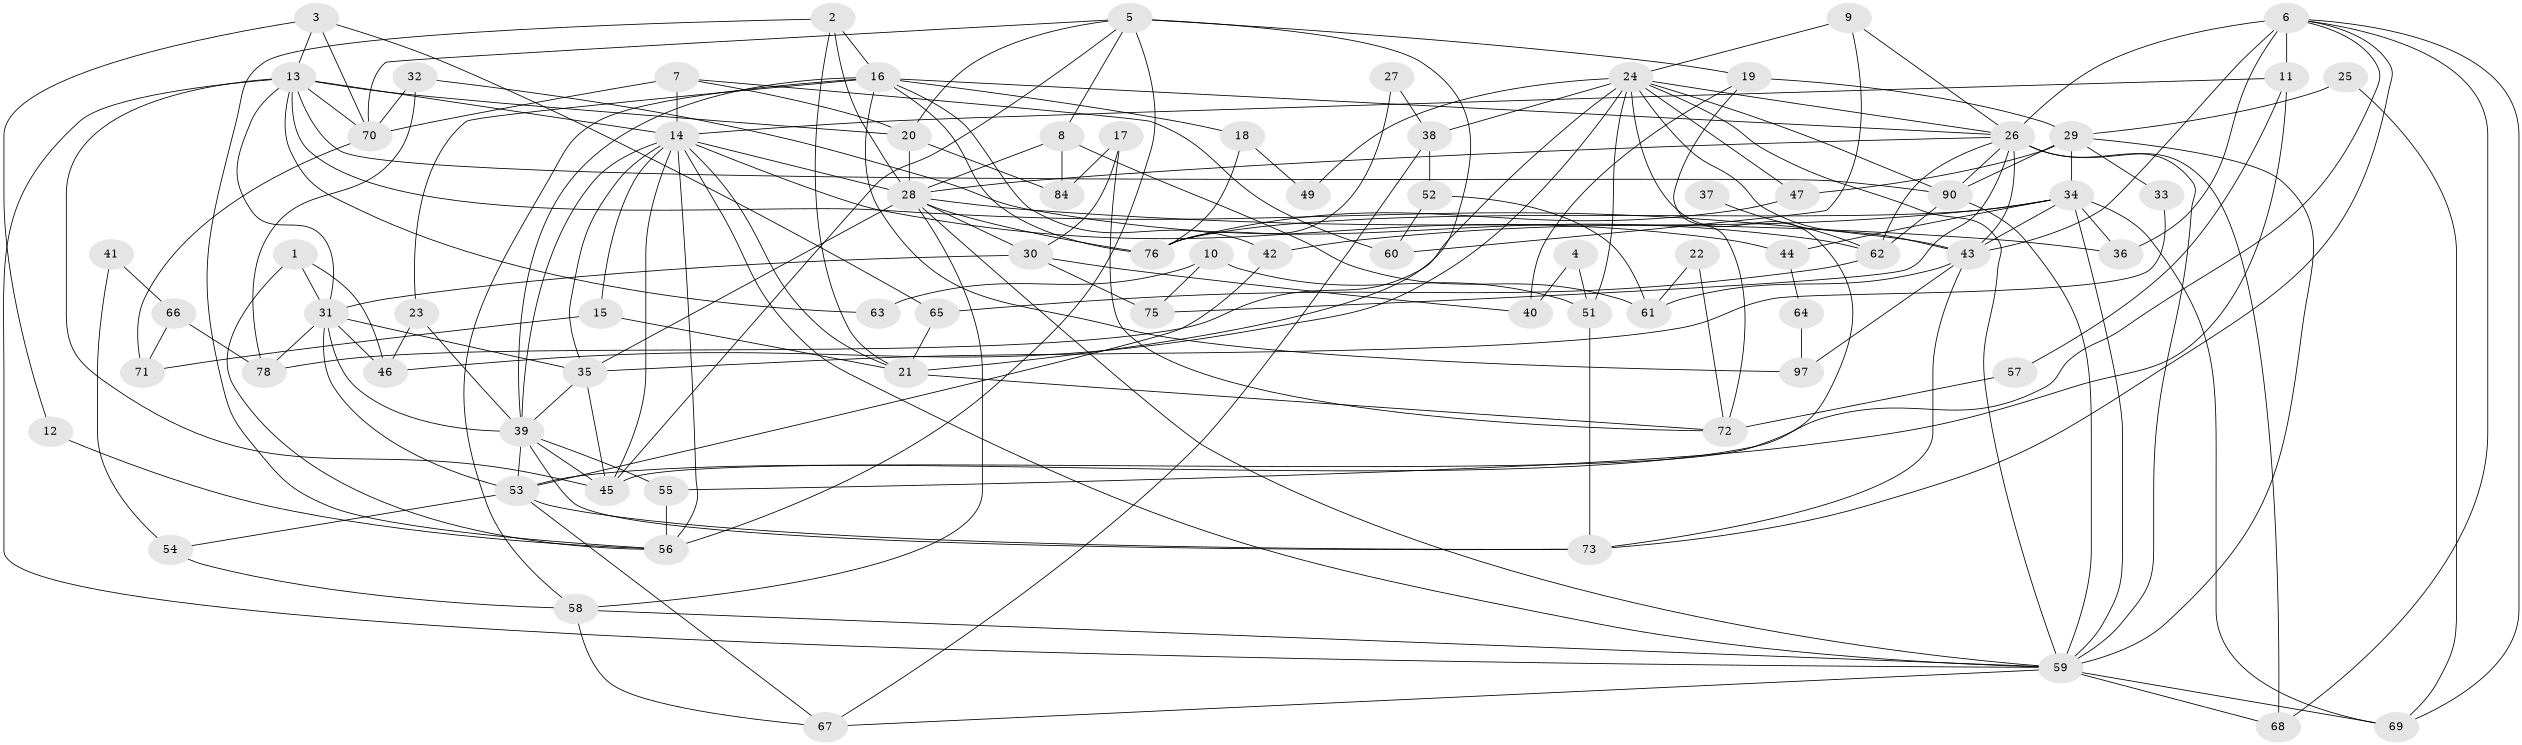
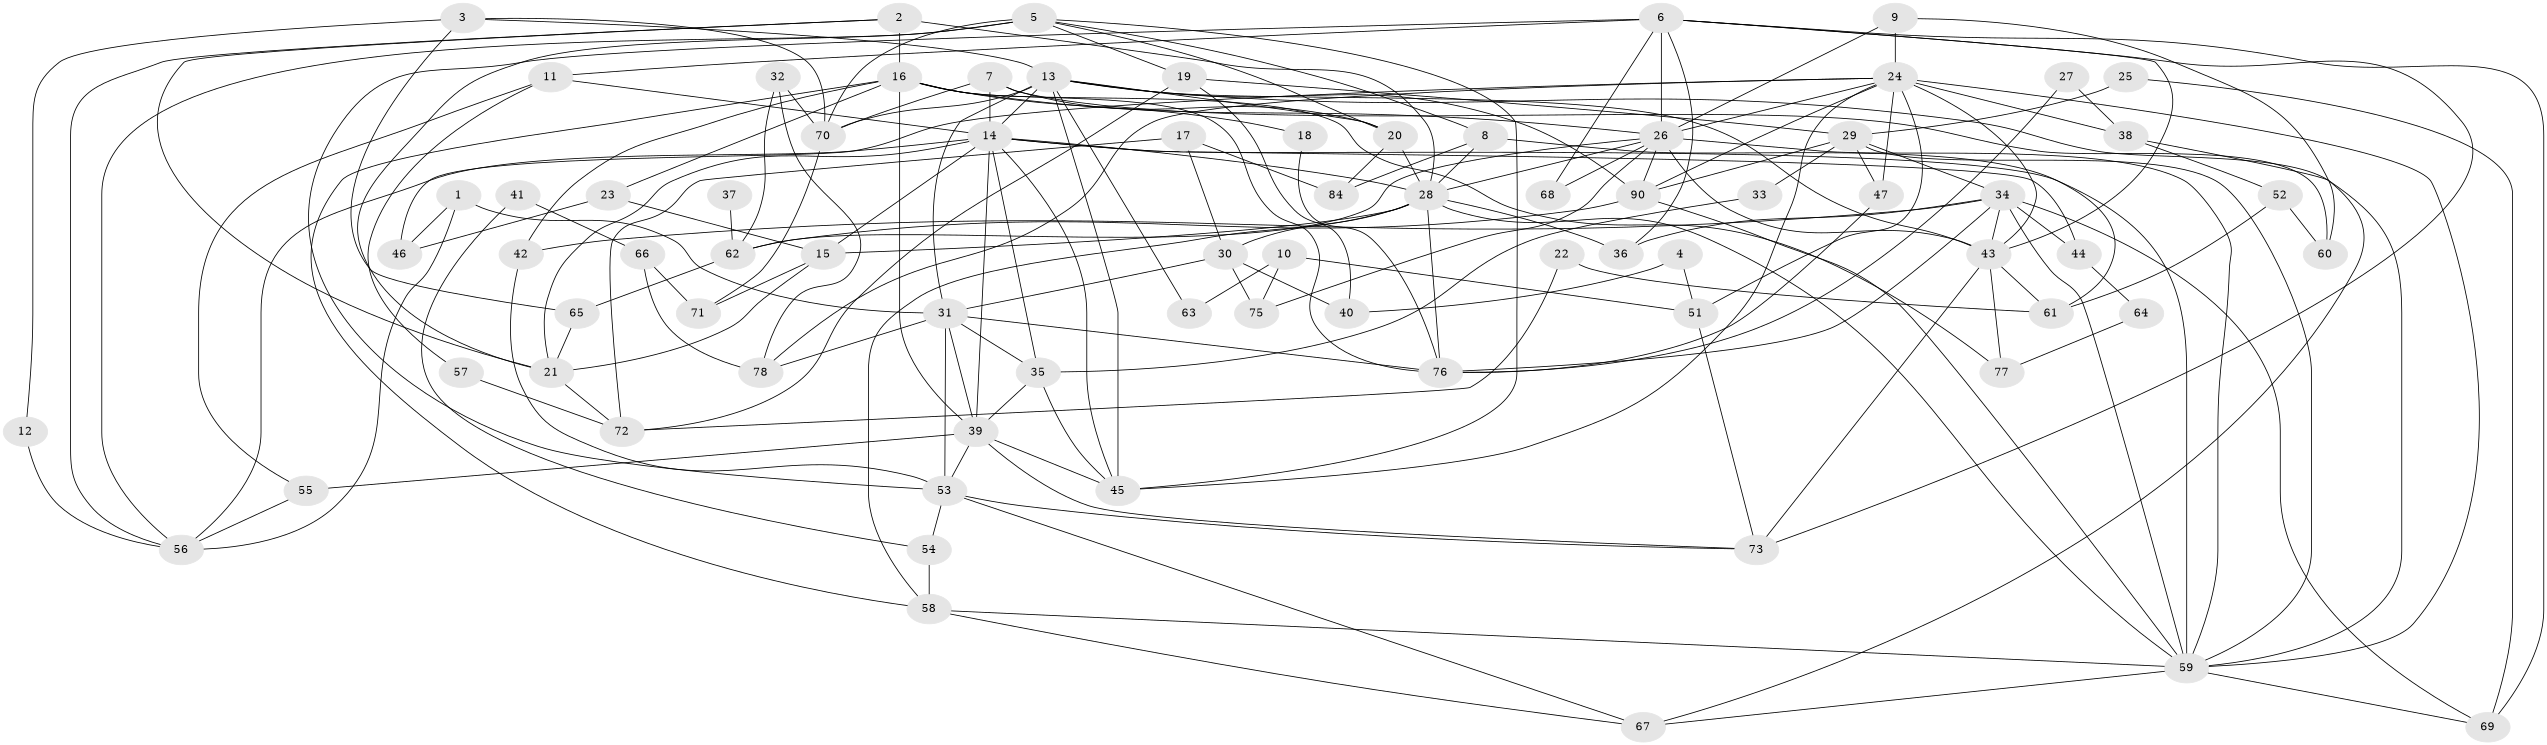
(1308, 195) -> none
(747, 284) -> (1058, 243)
(360, 347) -> (1193, 343)
(1802, 373) -> (2002, 373)
(471, 375) -> (716, 225)
(2170, 698) -> none
